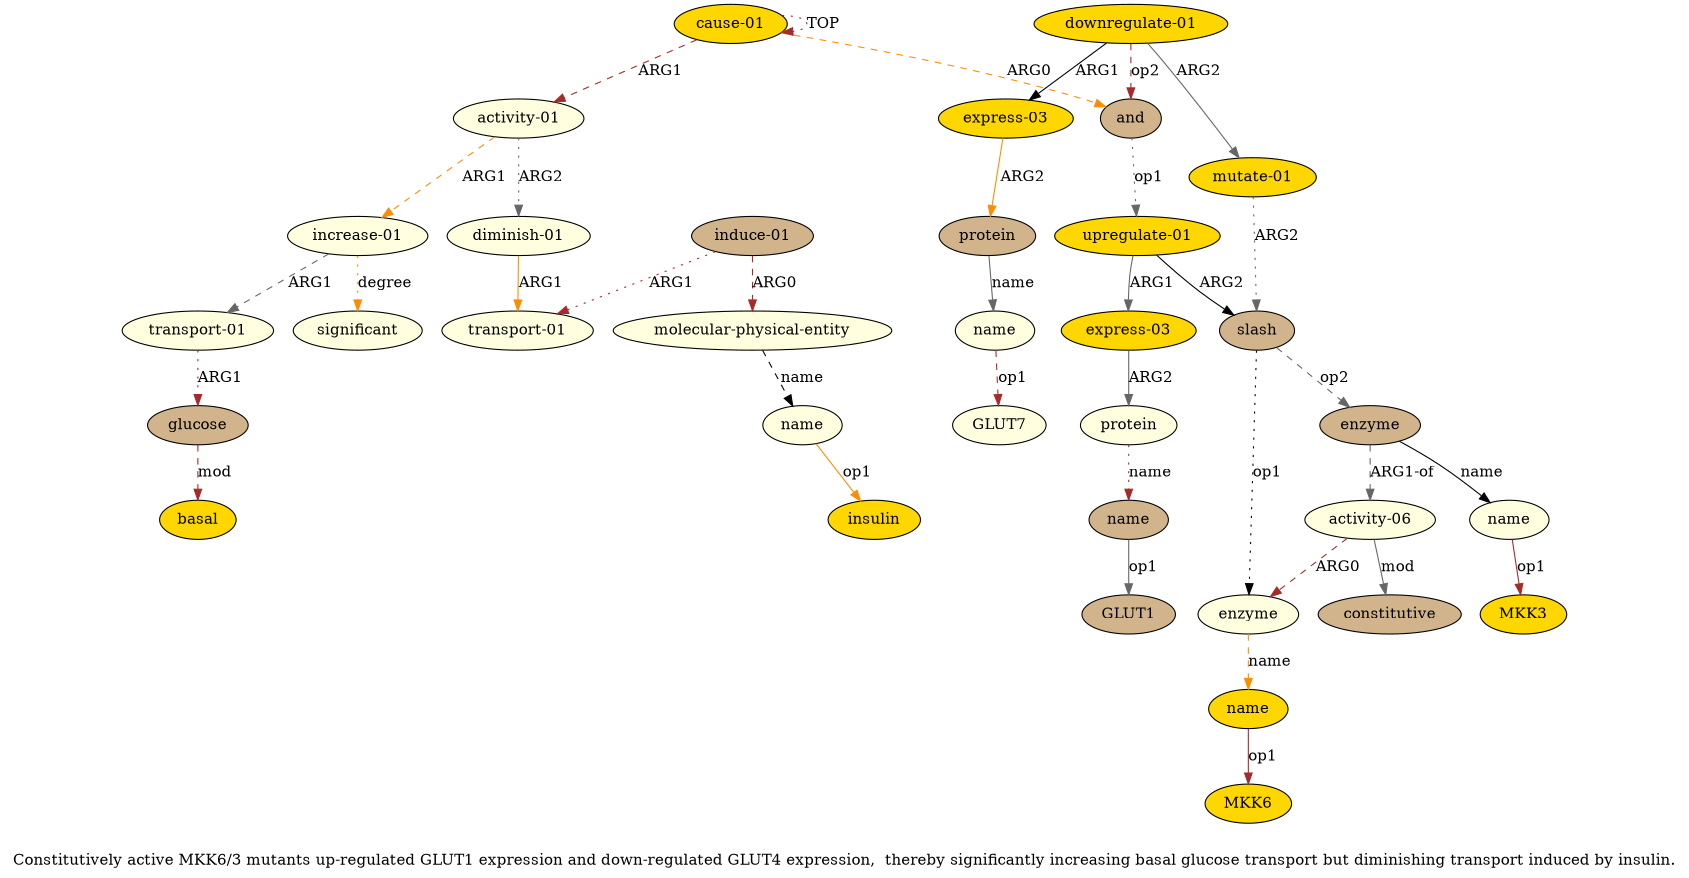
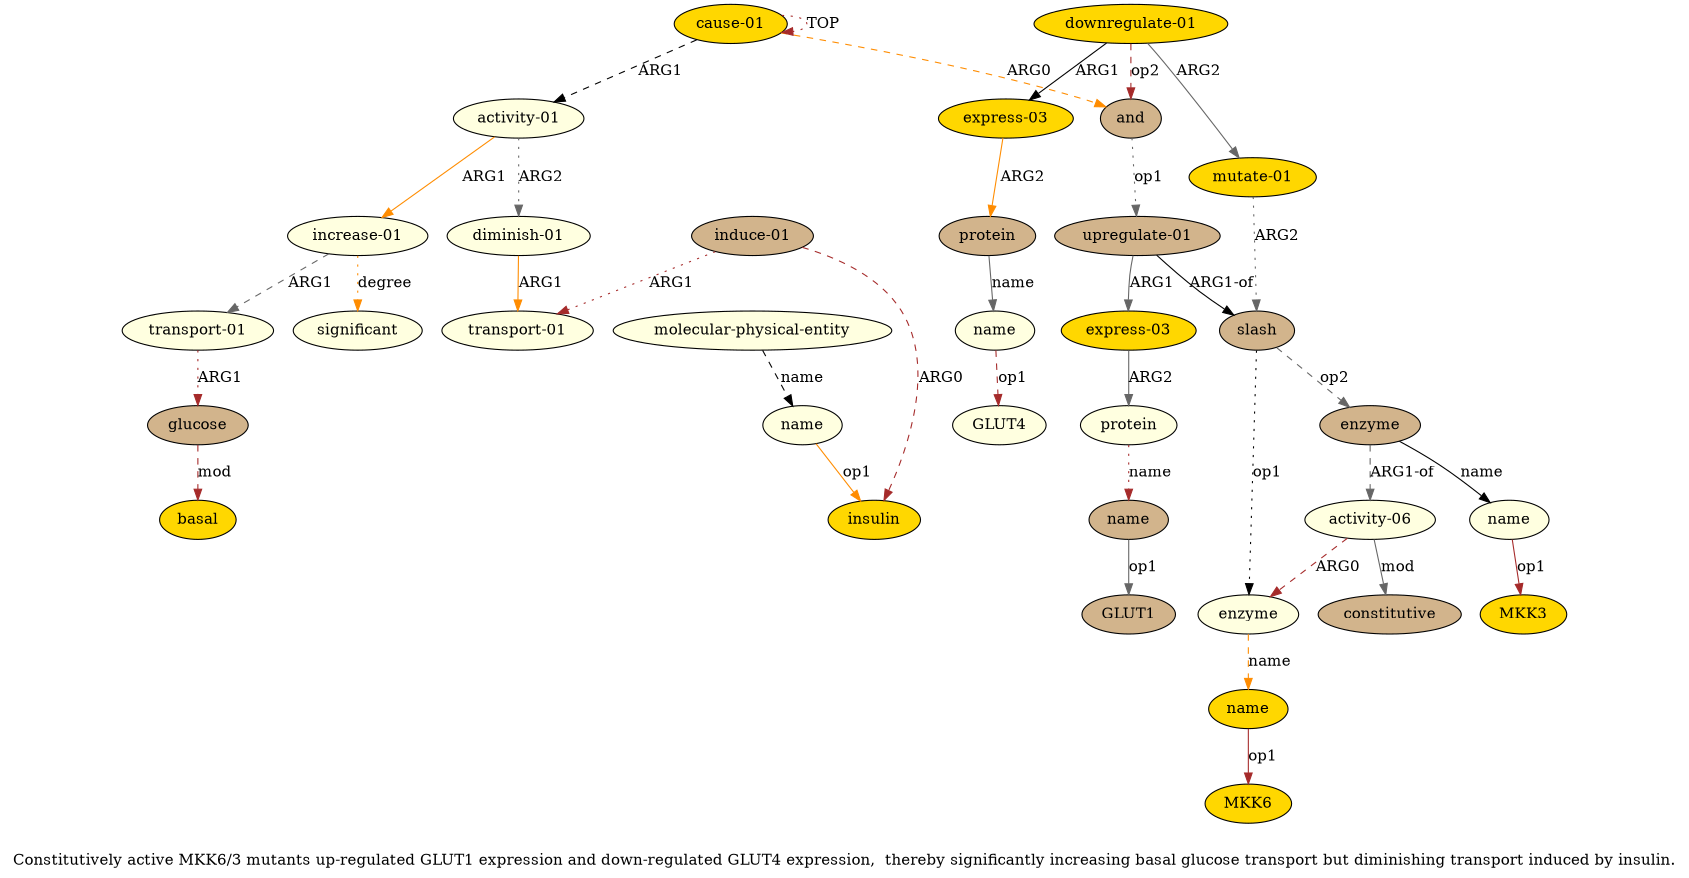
(630, 69) -> (630, 69)
(443, 174) -> (443, 174)
(1137, 236) -> (1137, 236)
(752, 278) -> (914, 342)
(1222, 283) -> (1222, 283)
(999, 425) -> (999, 425)
